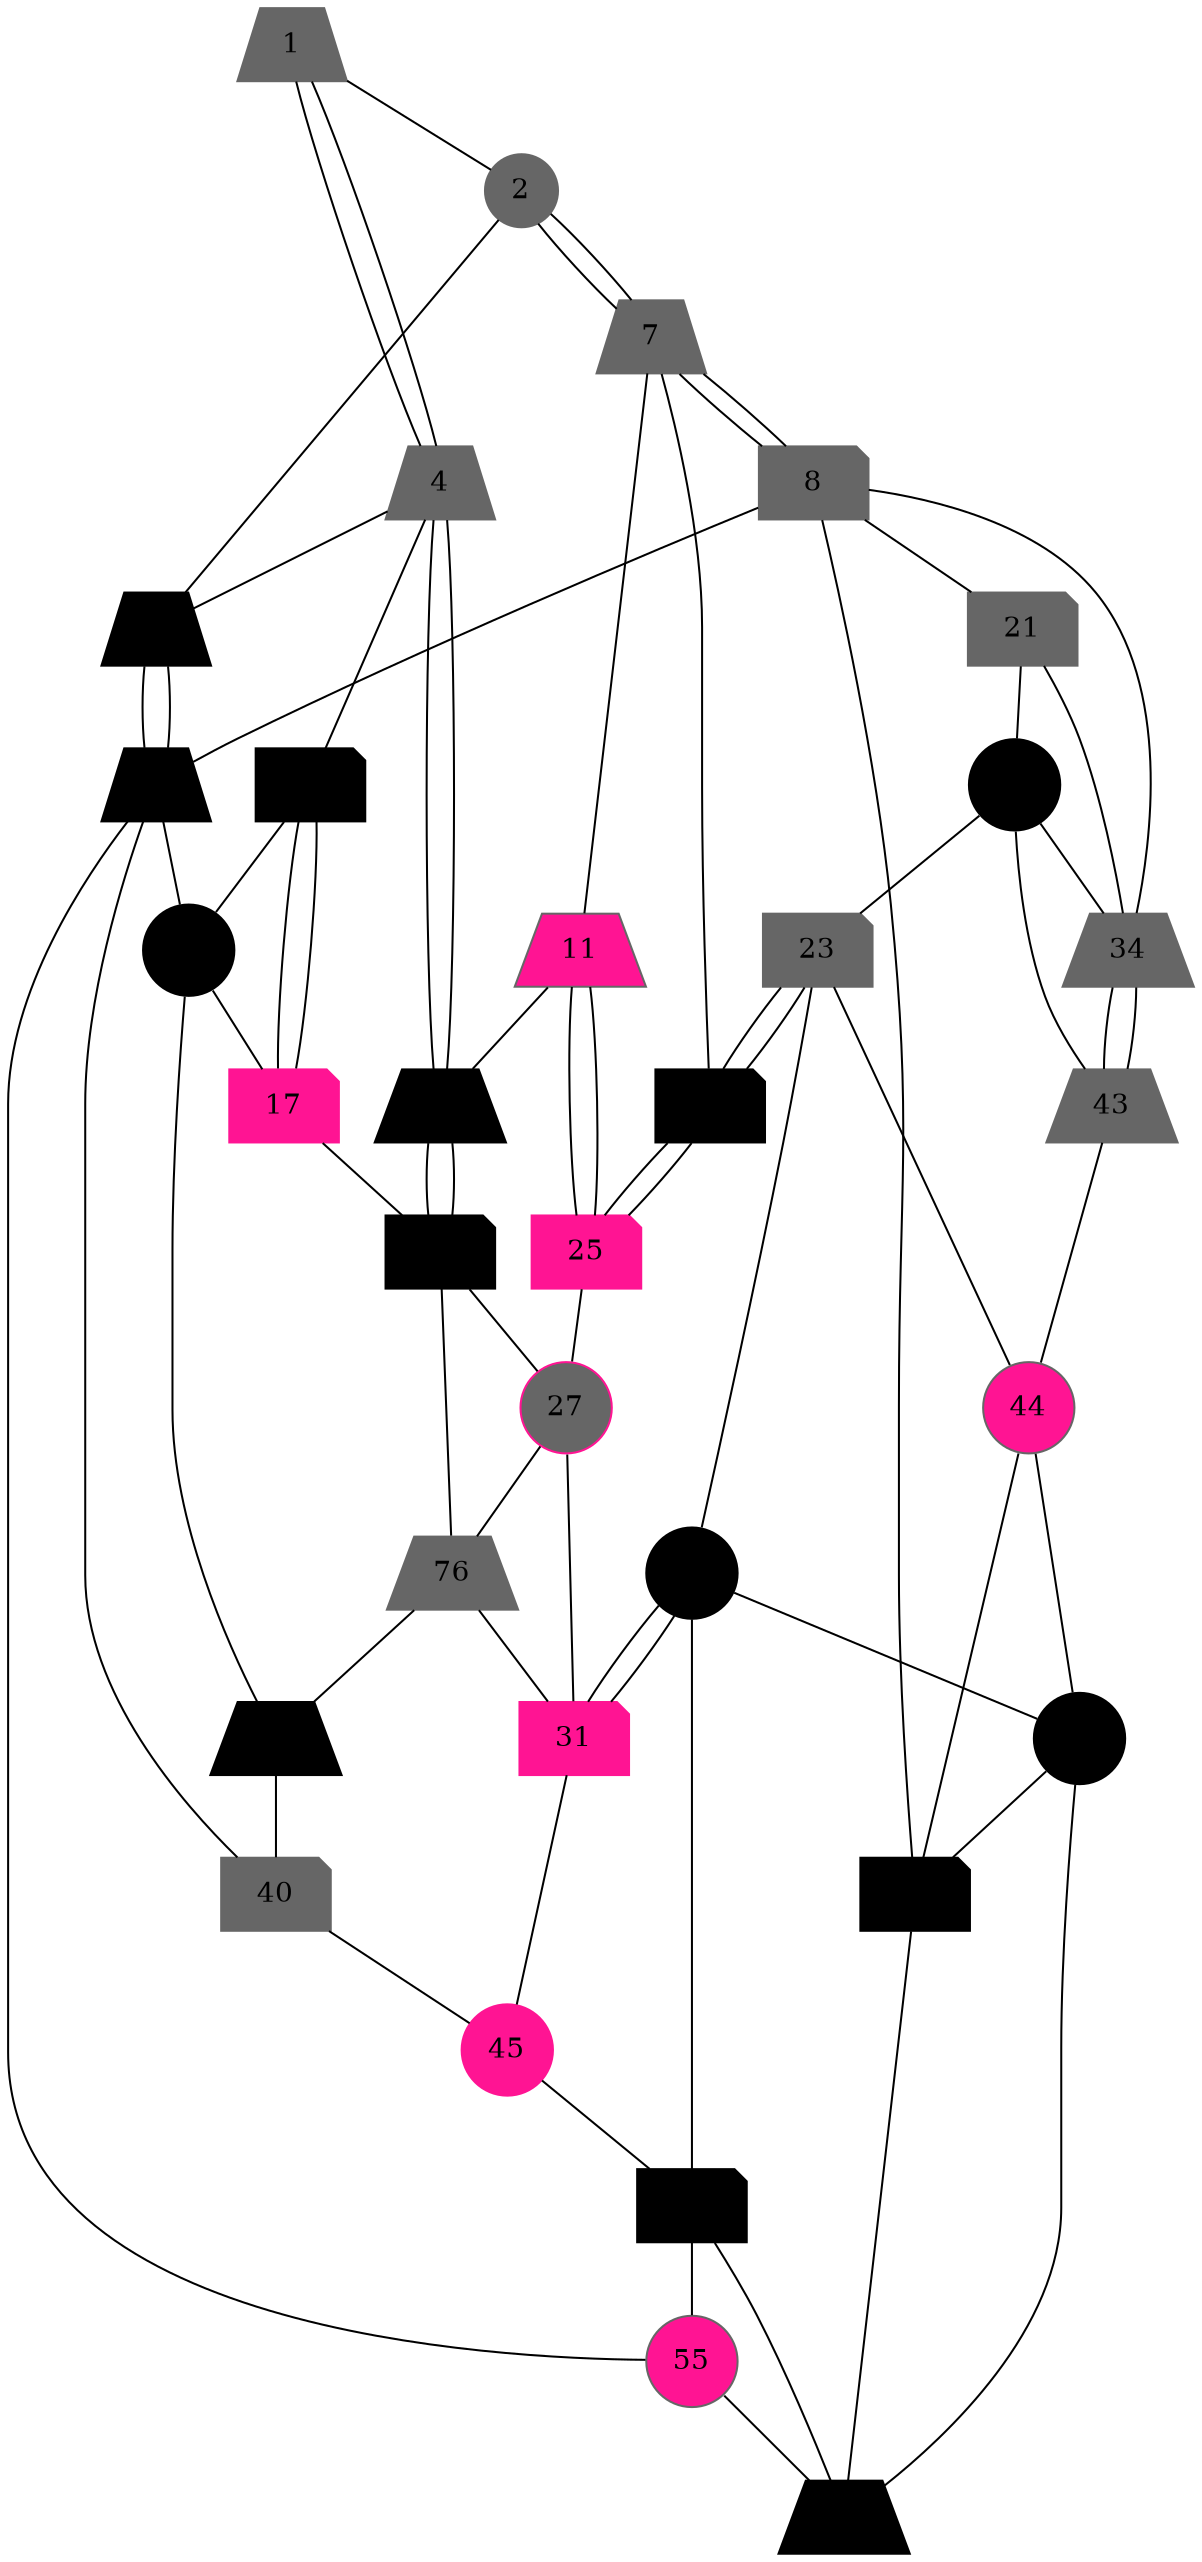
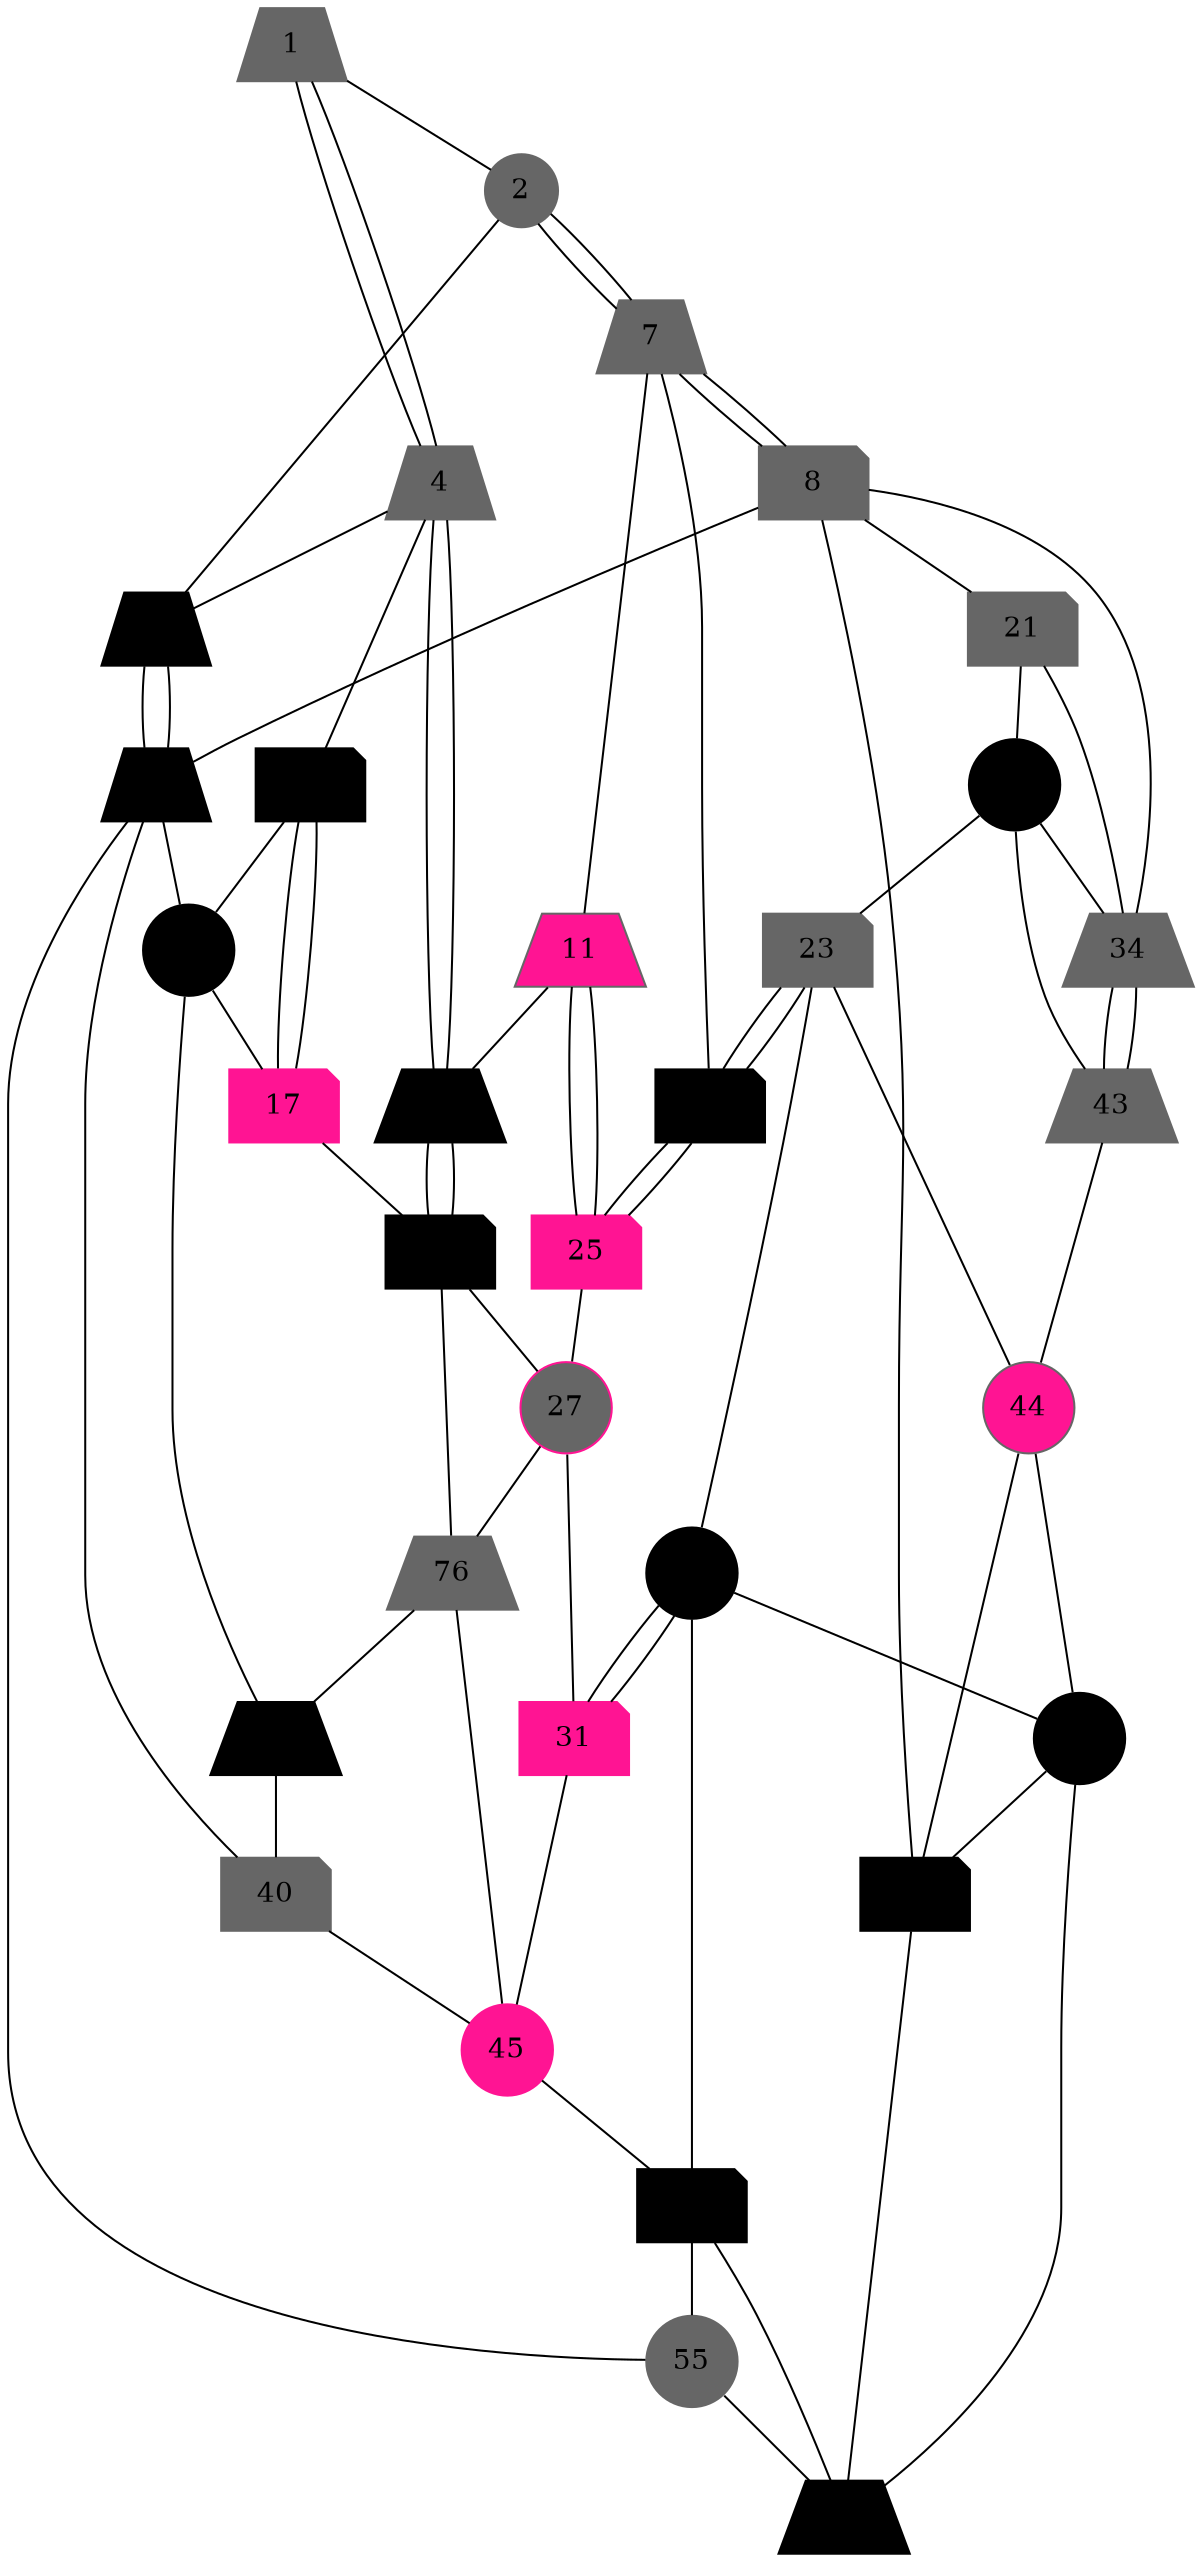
(513, 1656) -> (479, 1807)
(692, 2361) -> (692, 2361)
